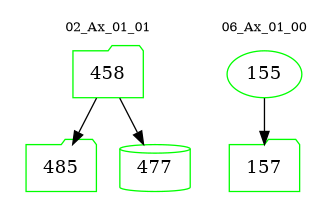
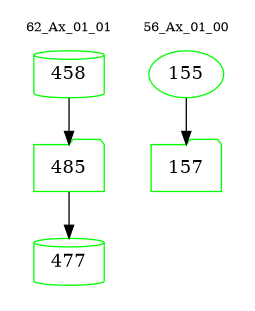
(108, 28) -> (69, 28)
(264, 28) -> (186, 28)
(108, 74) -> (69, 74)
(129, 115) -> (69, 209)
